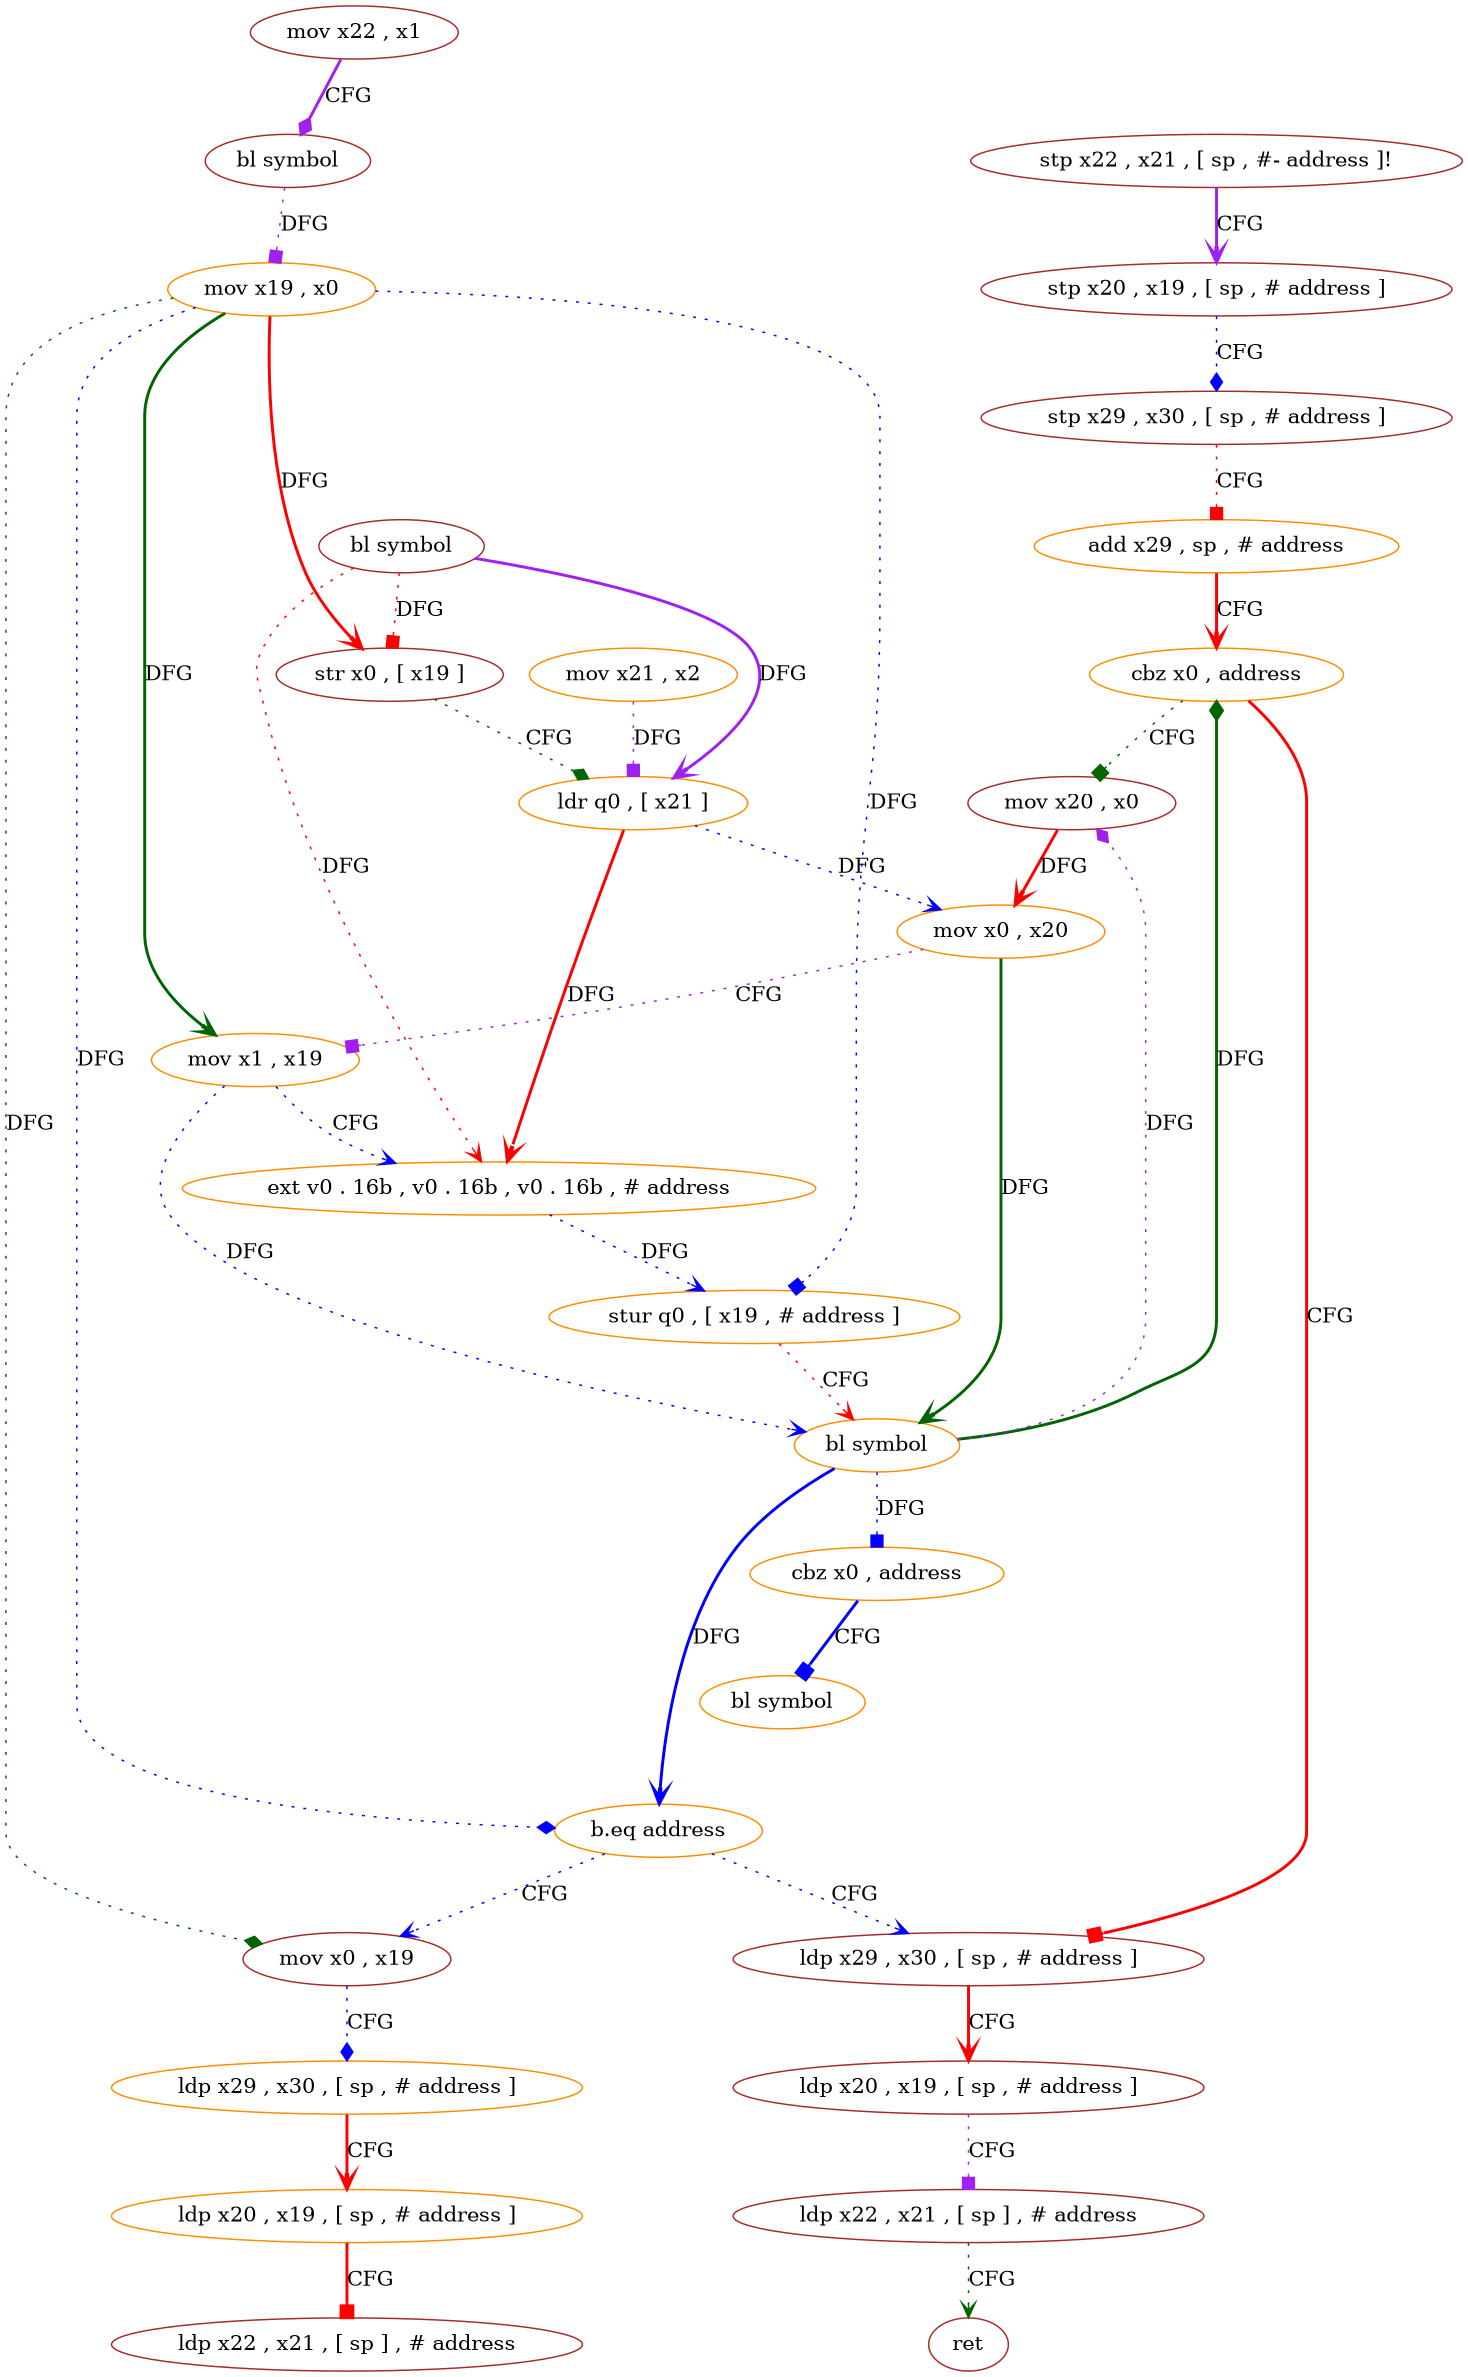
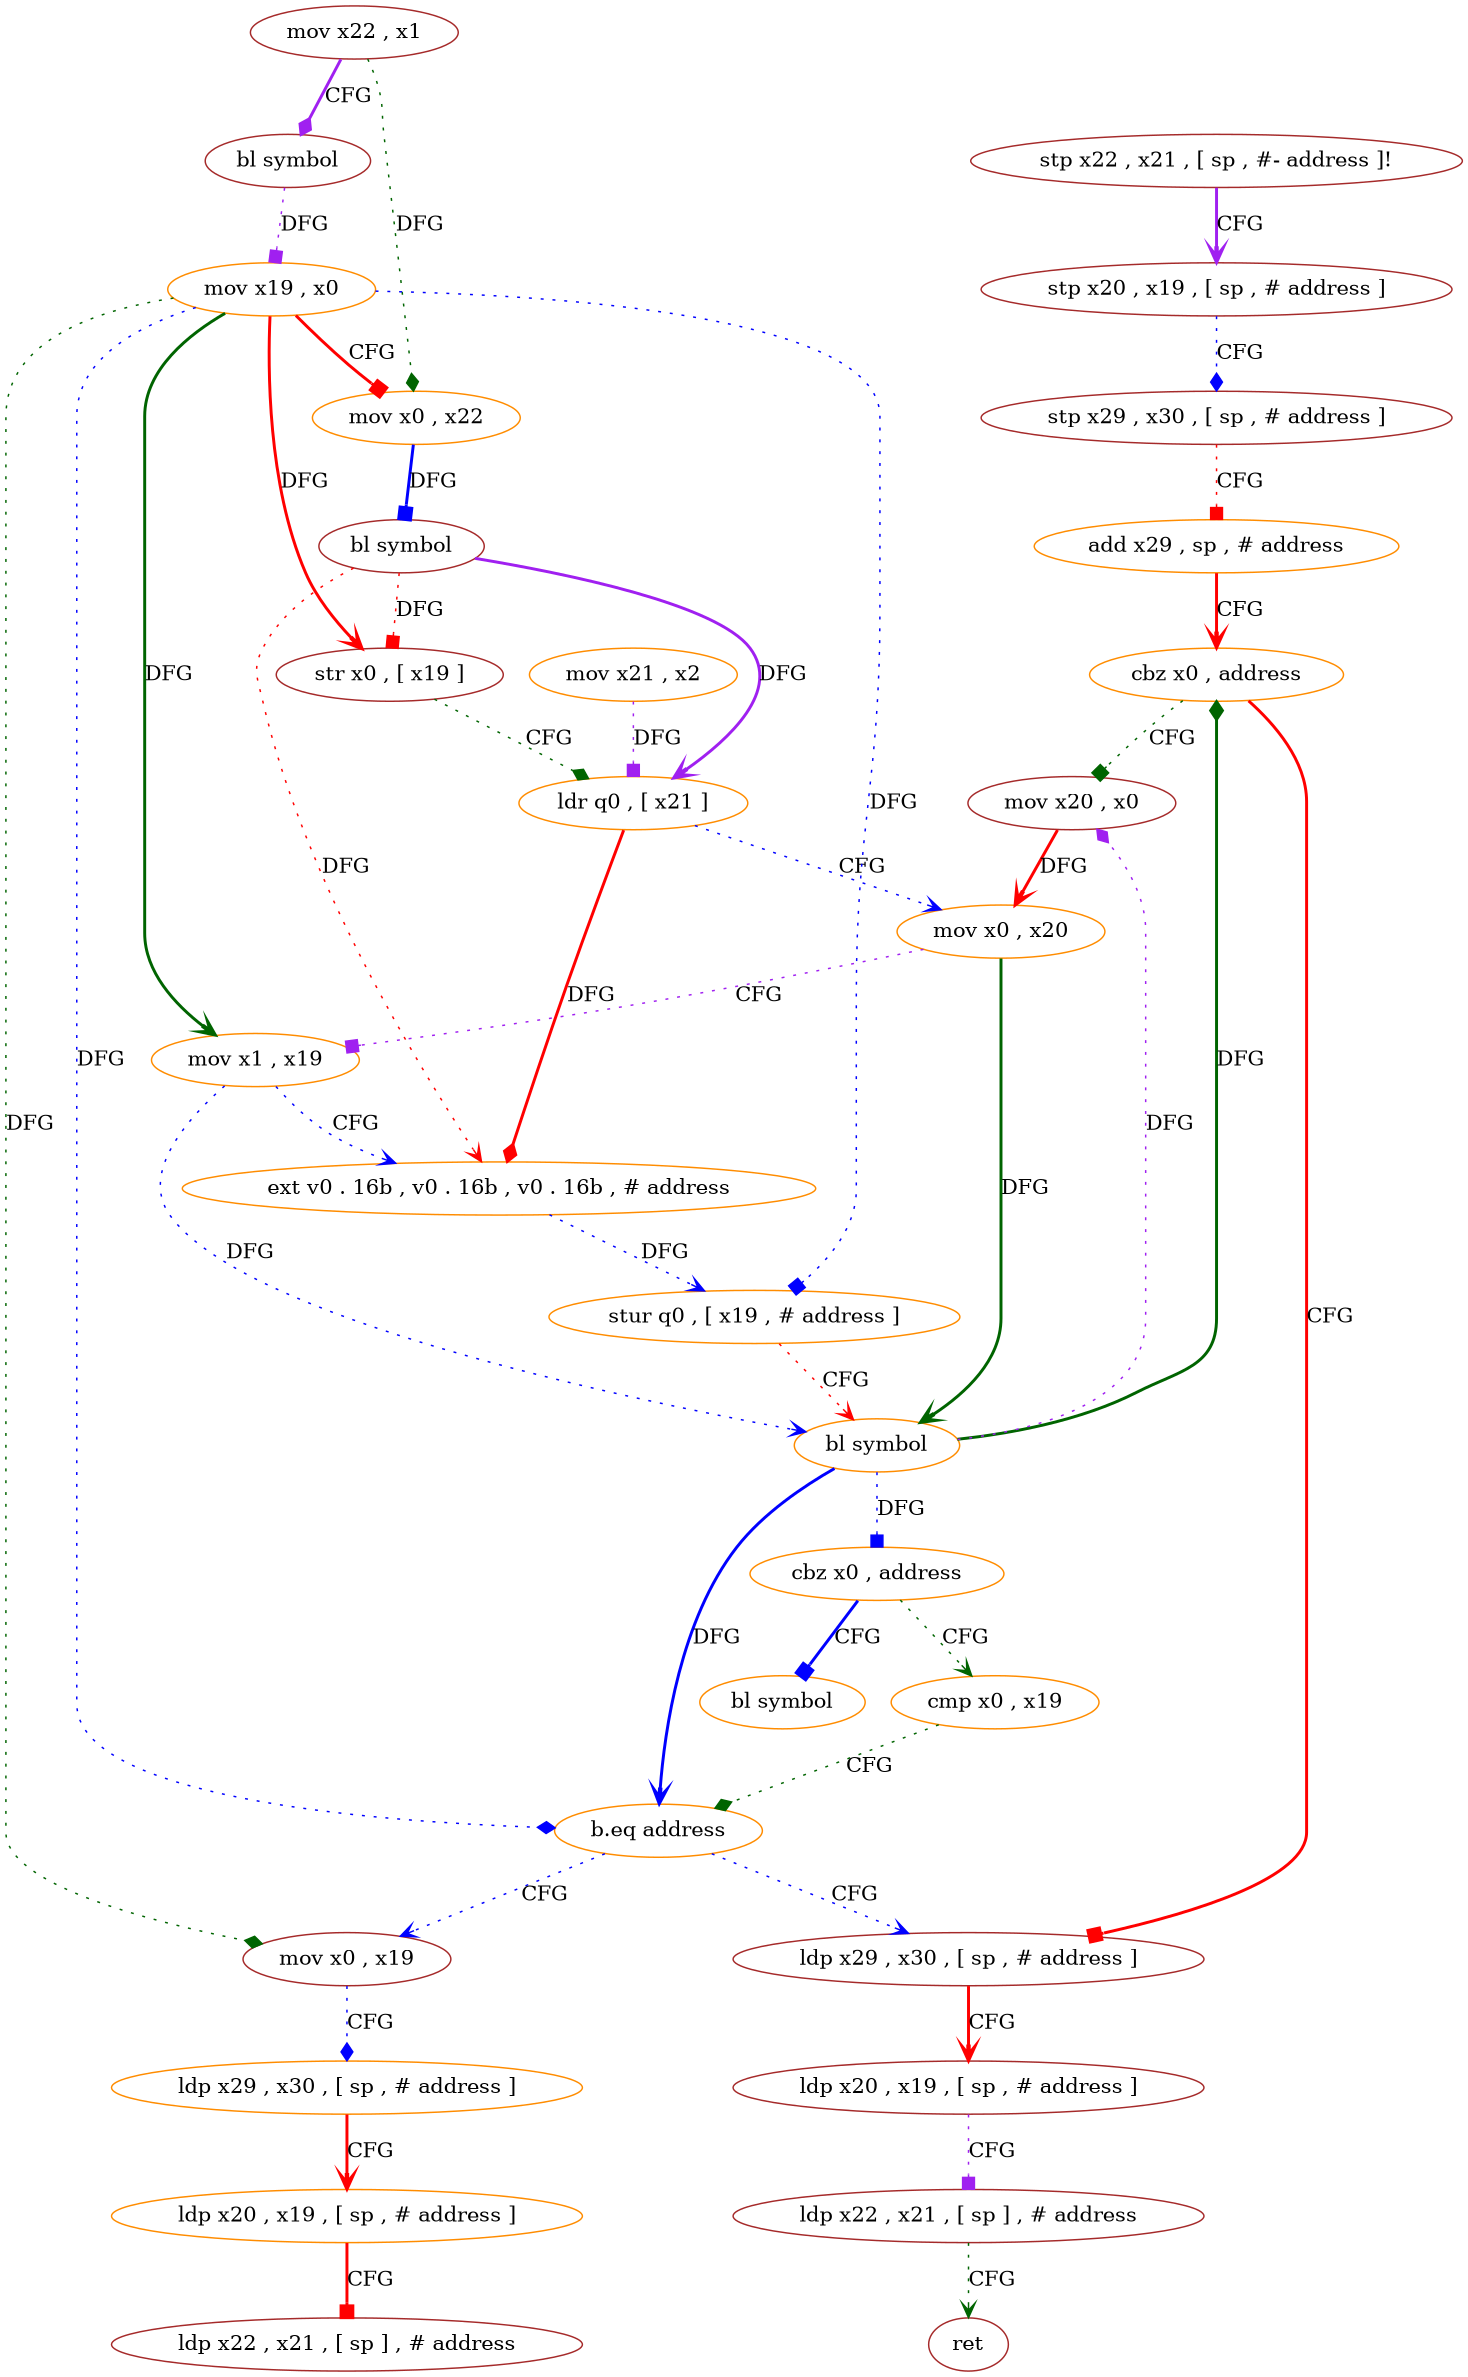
none -> (416, 418)
(862, 867) -> (862, 867)
(566, 987) -> (566, 987)
none -> (995, 1702)
